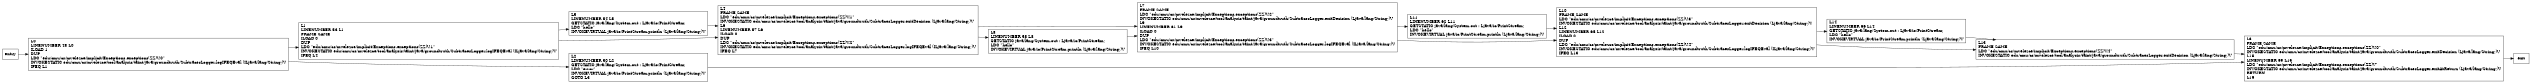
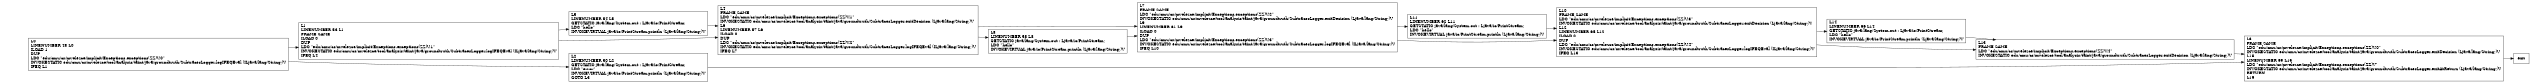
(10, 54) -> none
